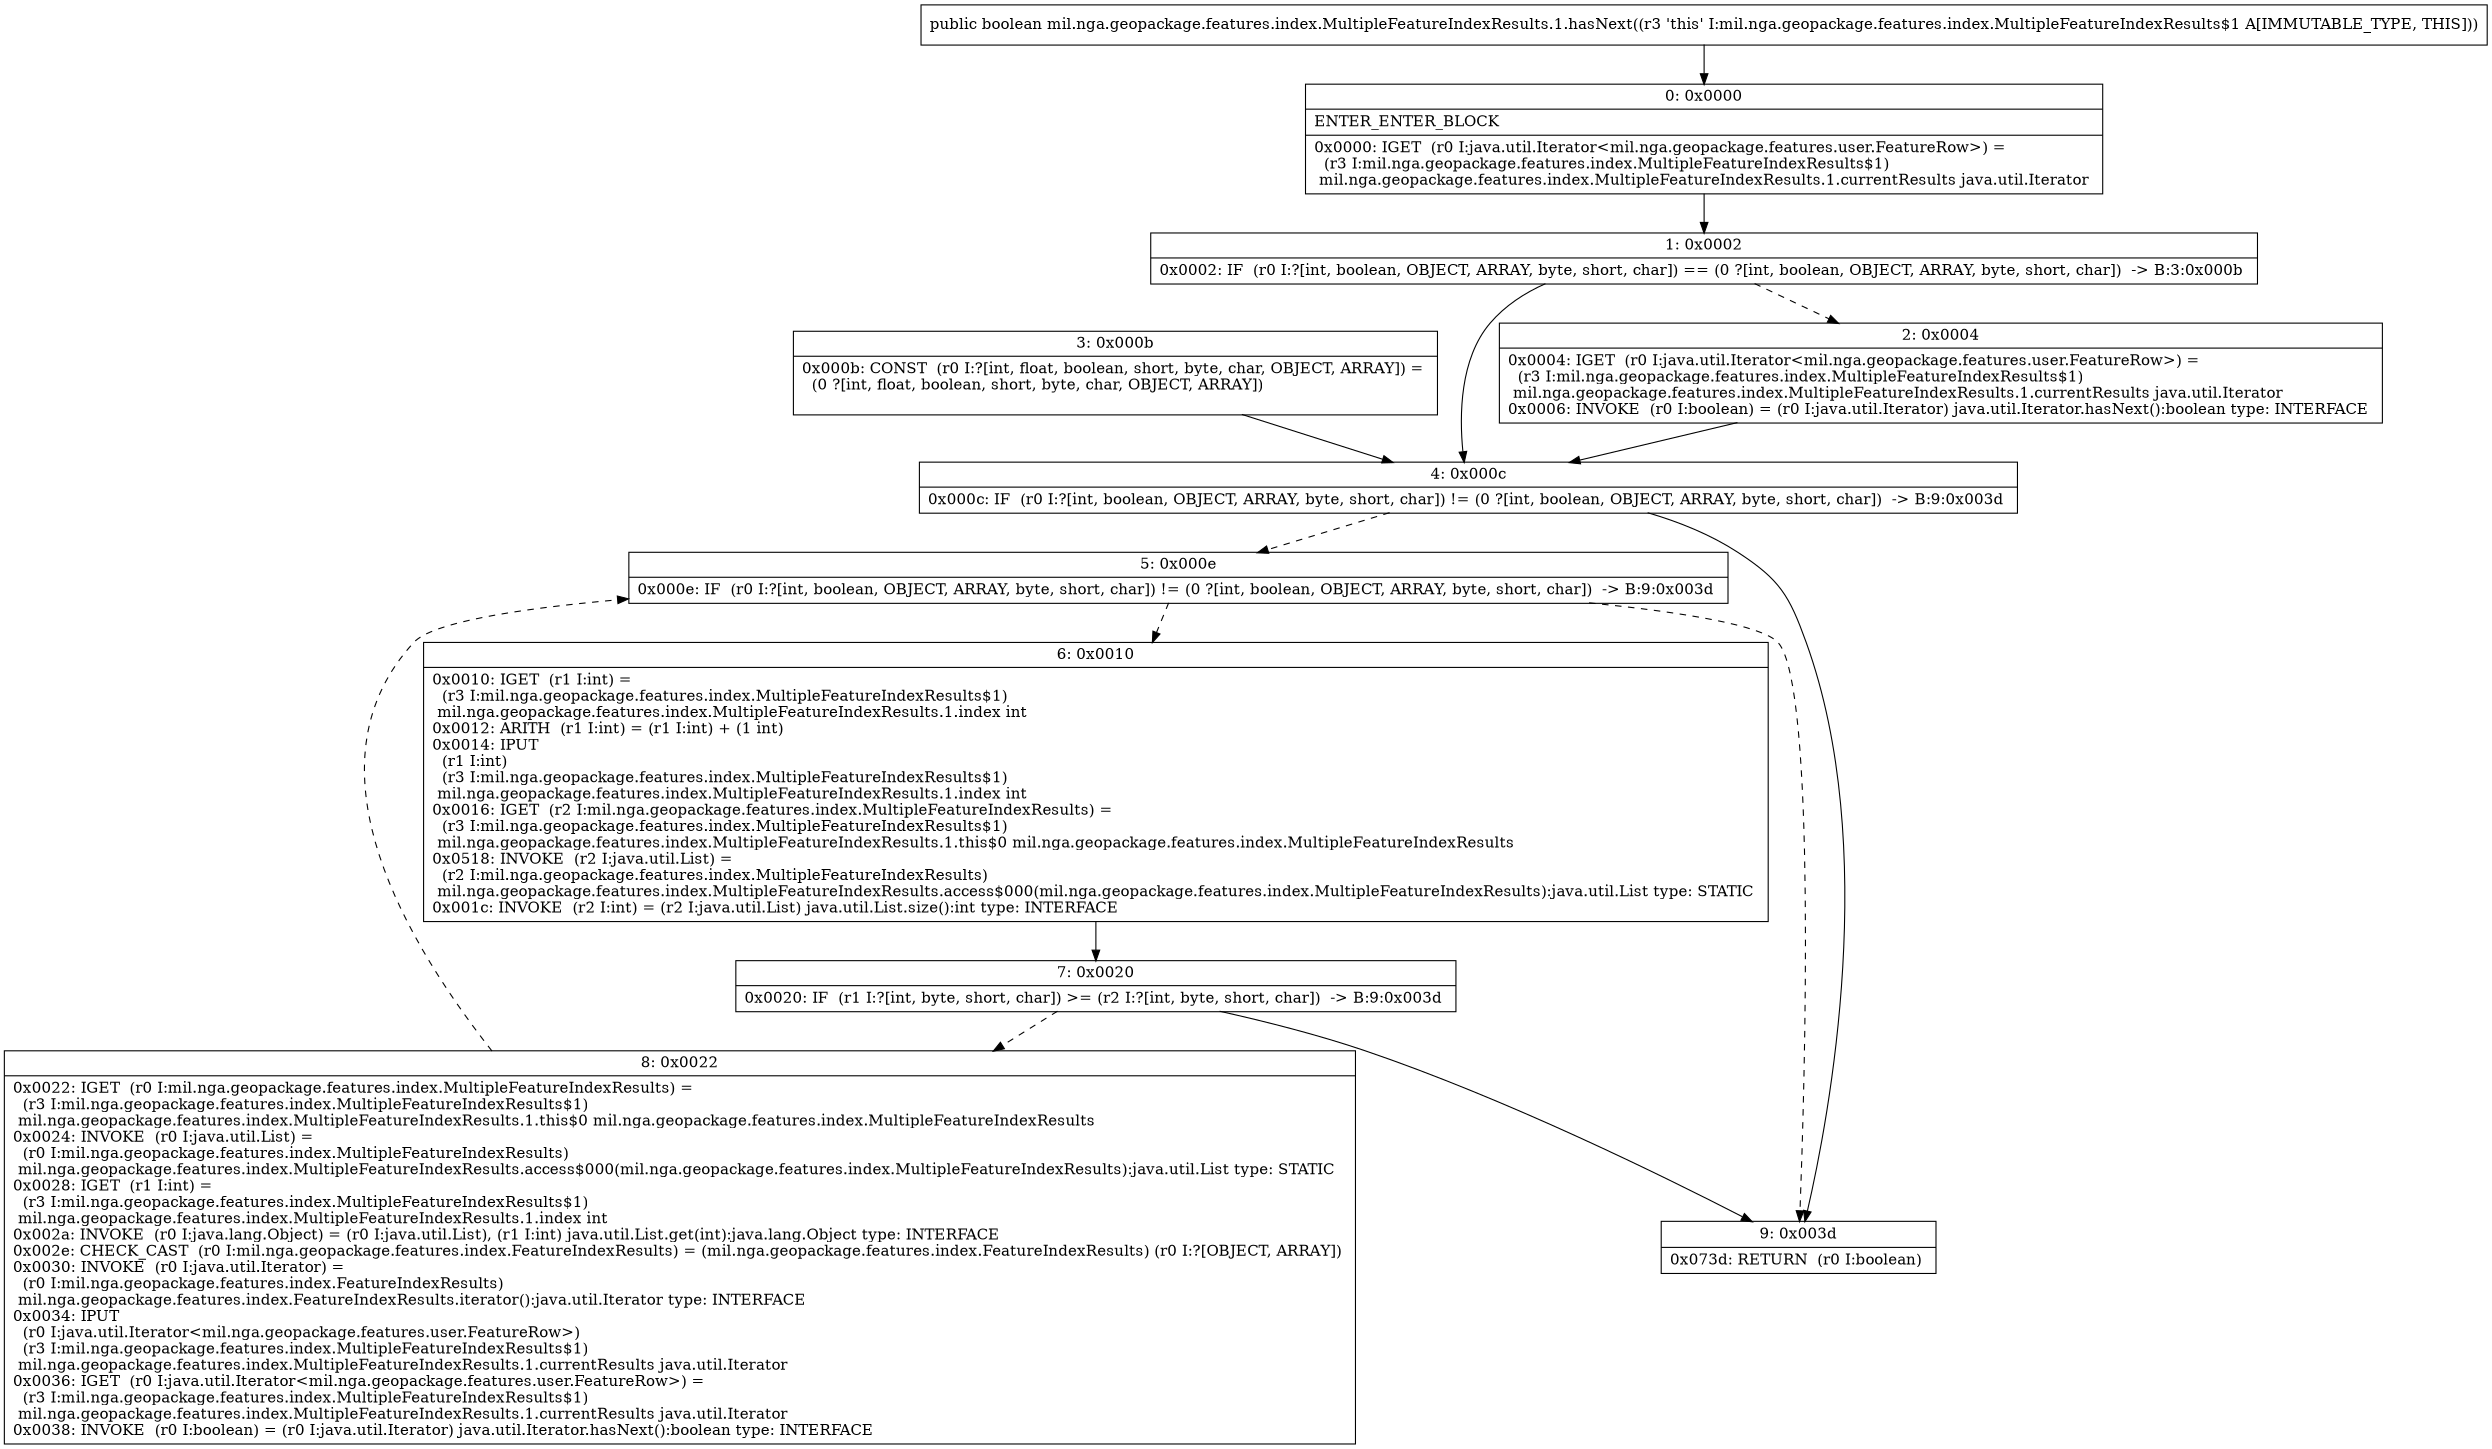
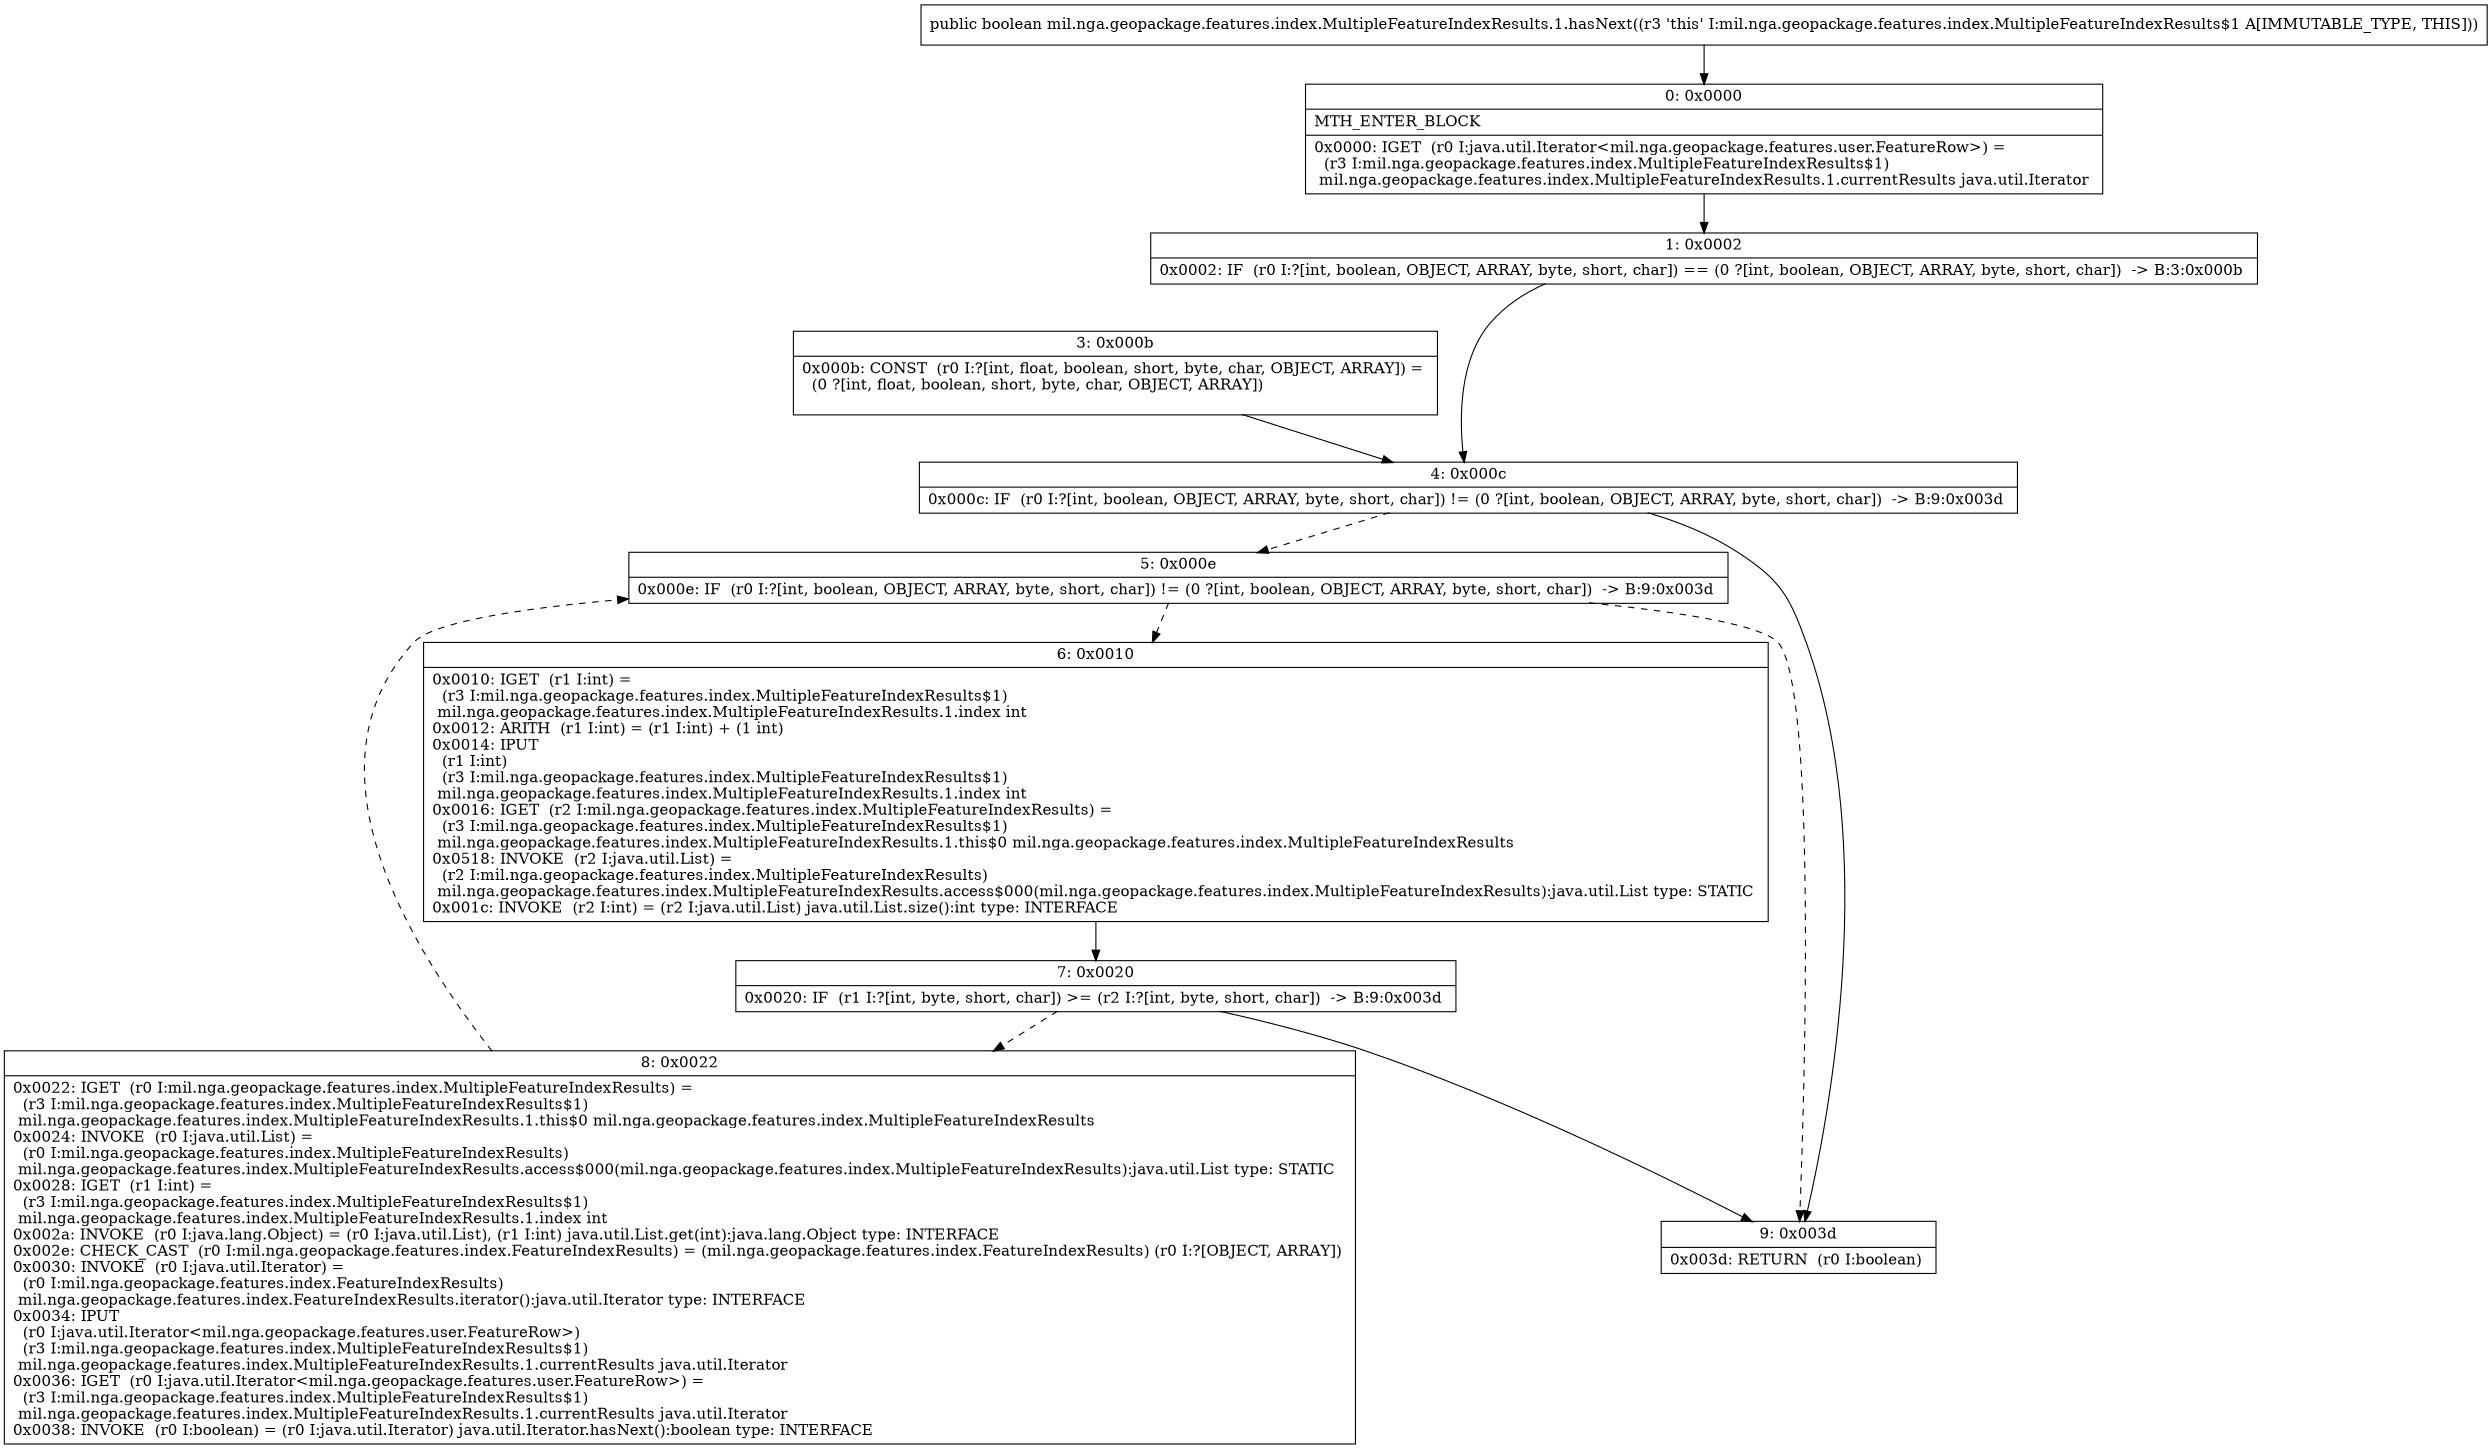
(1407, 122) -> (1398, 122)
(1941, 373) -> none
(1799, 1260) -> (1799, 1260)
